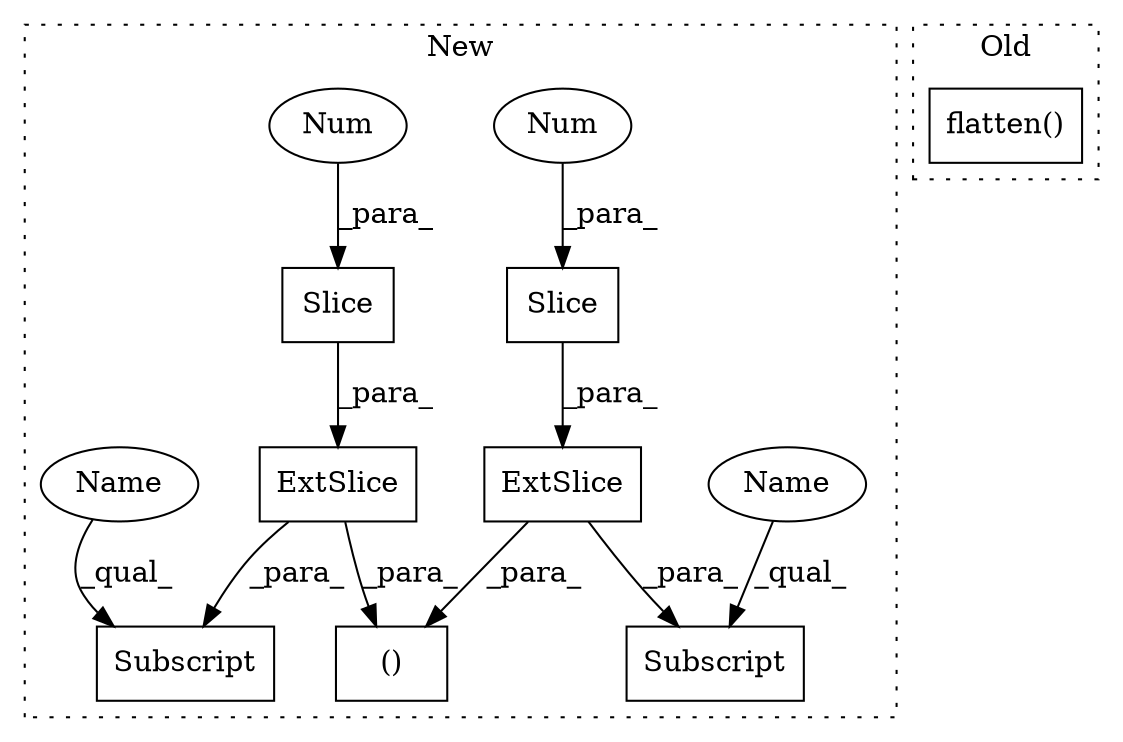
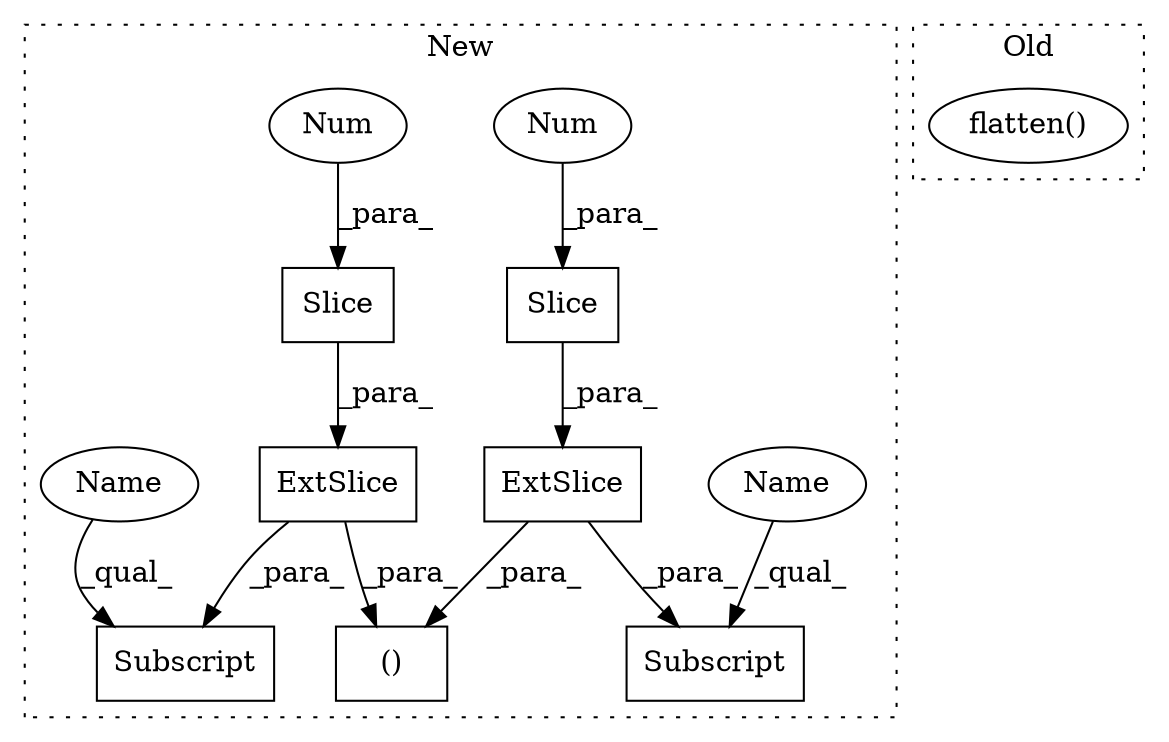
(1006, 126) -> (1028, 126)
